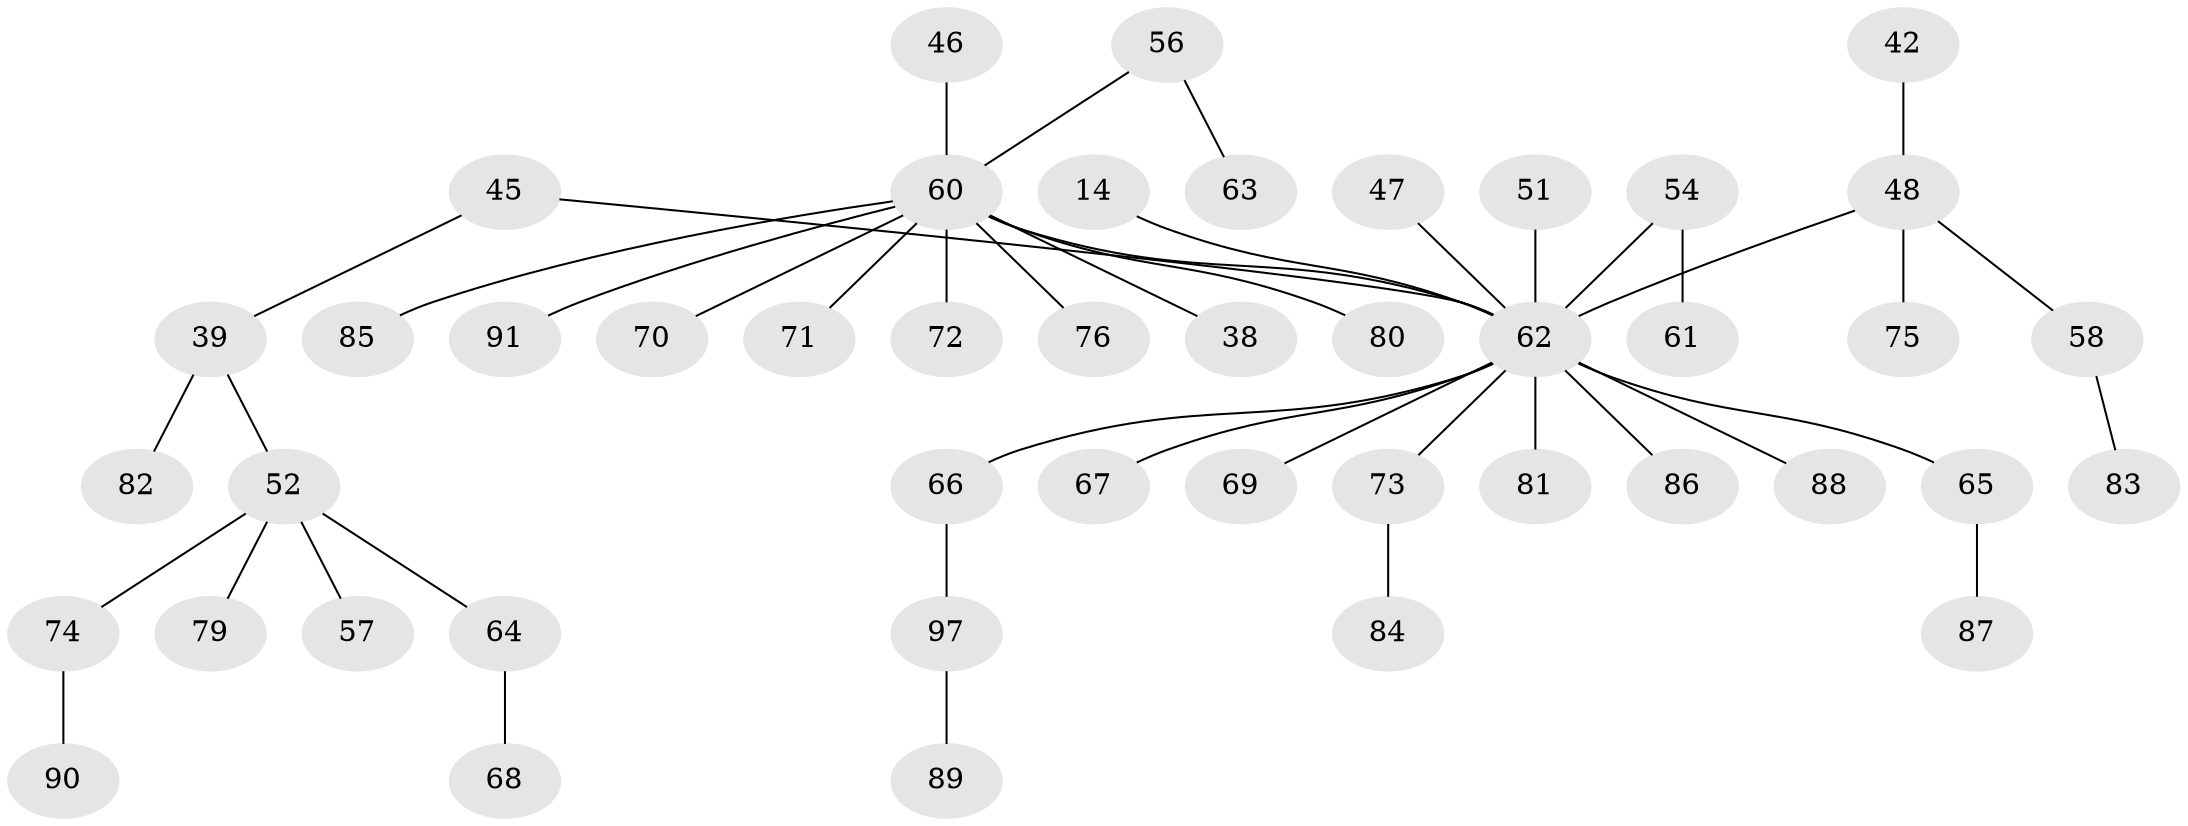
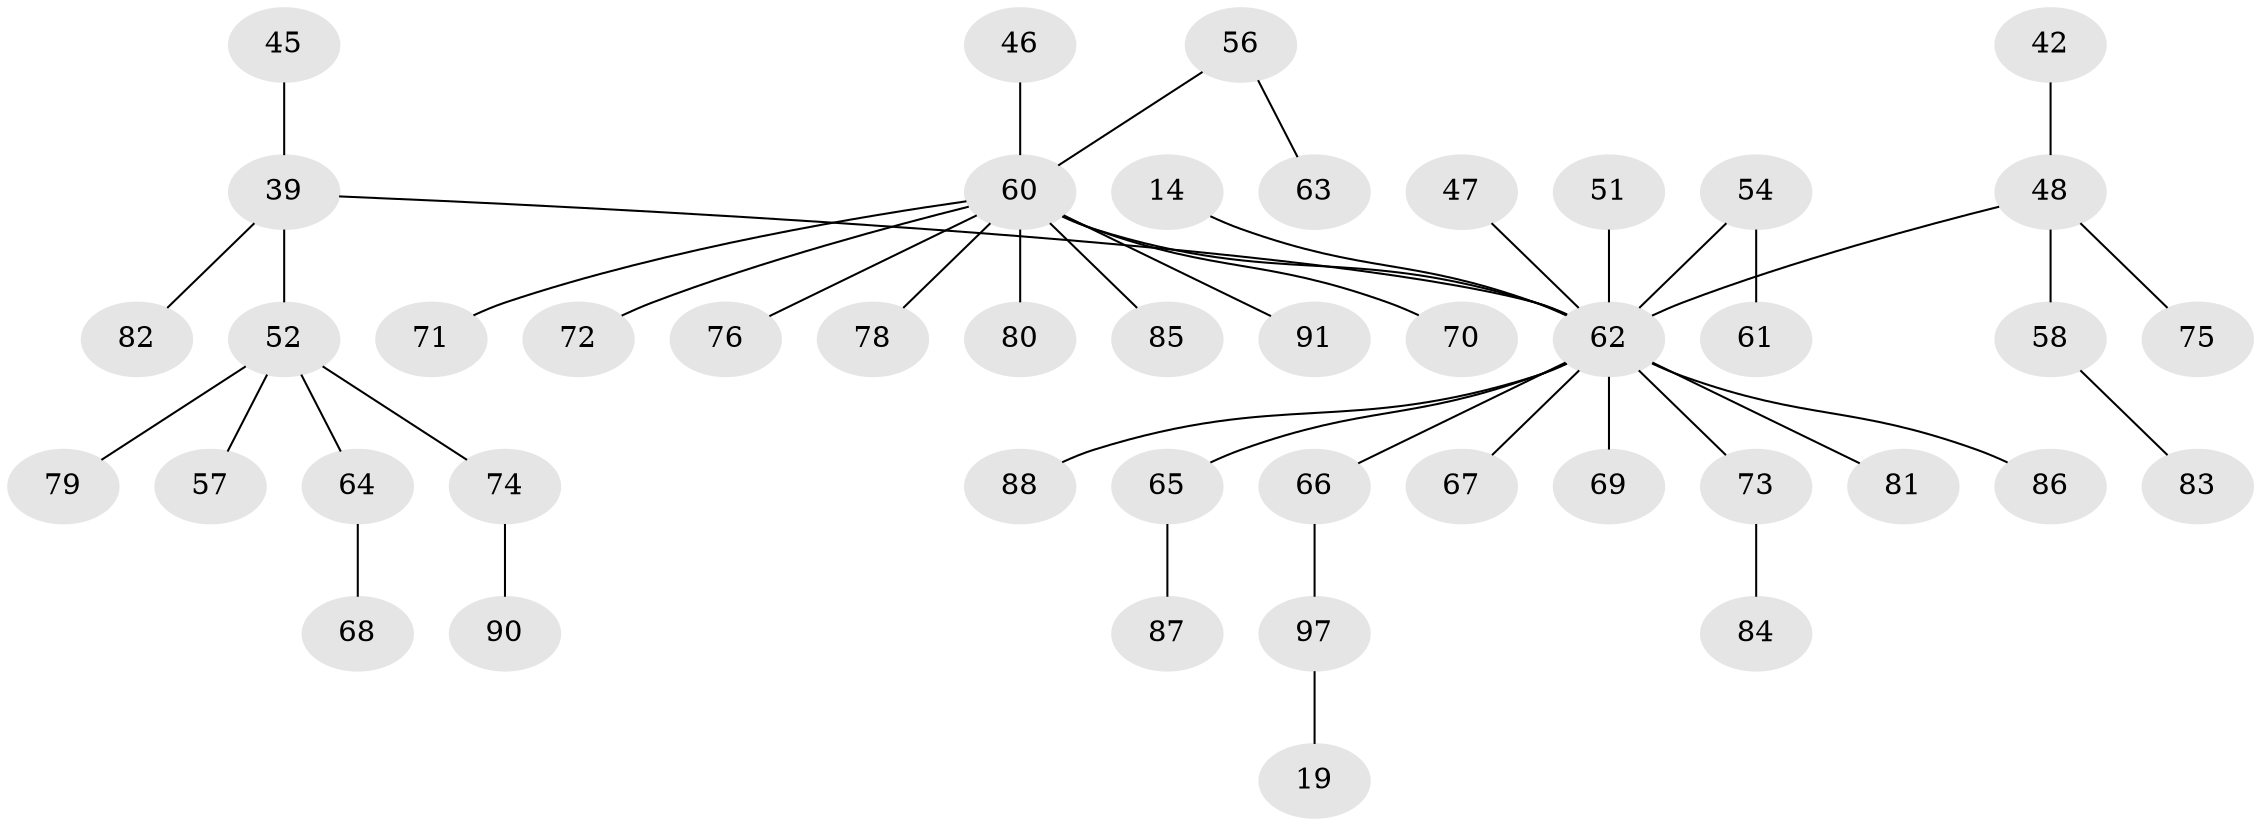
(1028, 246) -> (771, 219)
(1241, 339) -> (873, 339)
(947, 781) -> (1315, 781)
